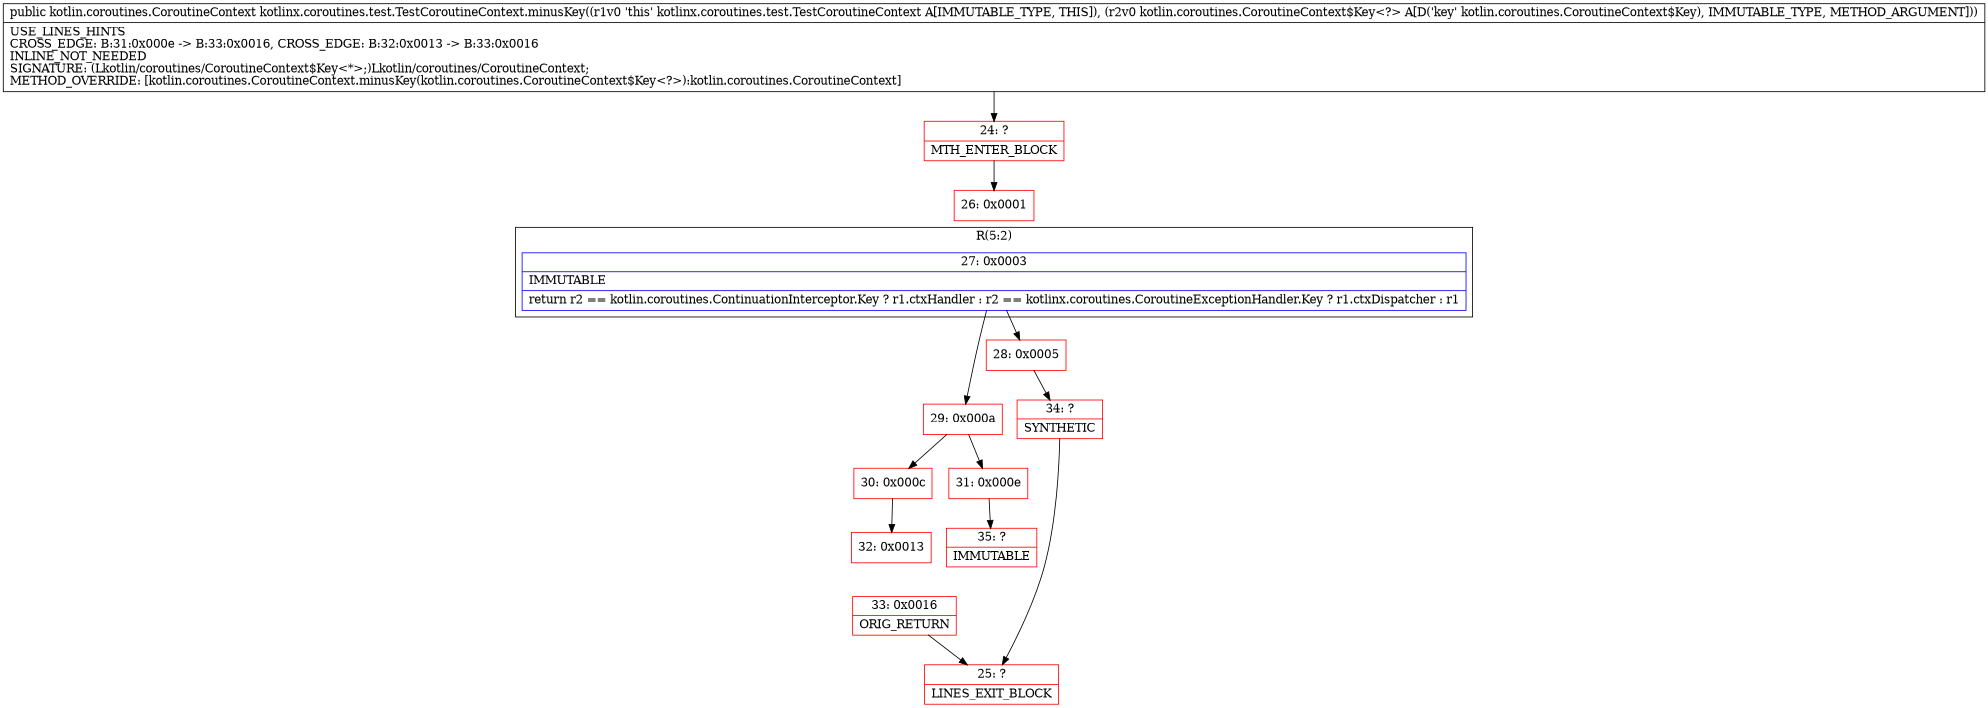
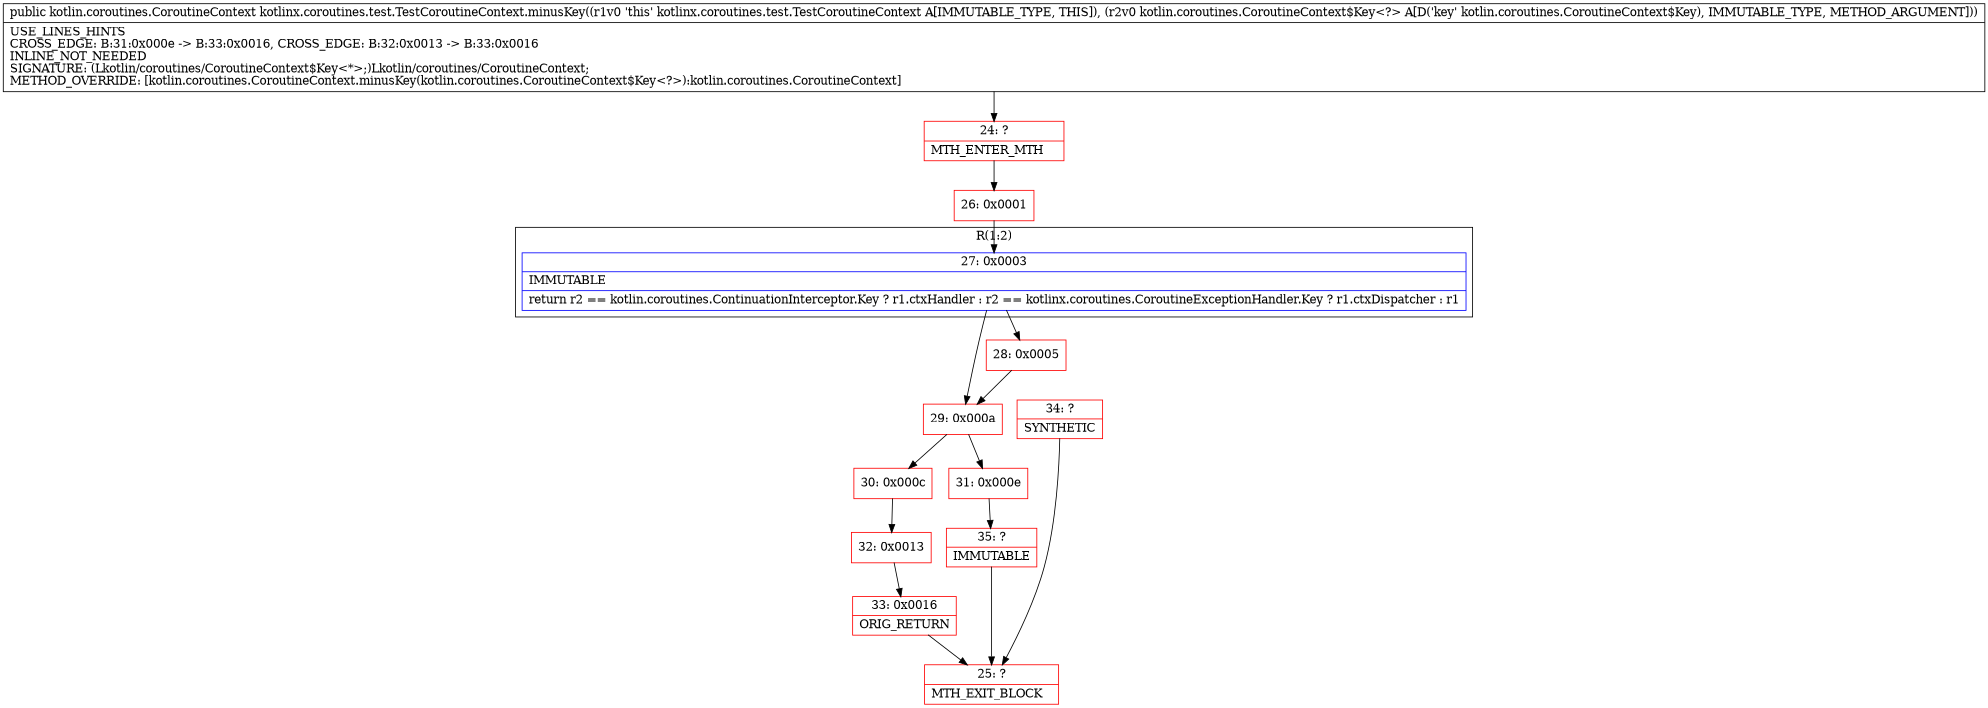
(994, 150) -> (987, 150)
none -> (994, 233)
(994, 237) -> (994, 237)
(1040, 382) -> (997, 384)
none -> (897, 576)
none -> (992, 612)
(992, 694) -> (987, 694)
